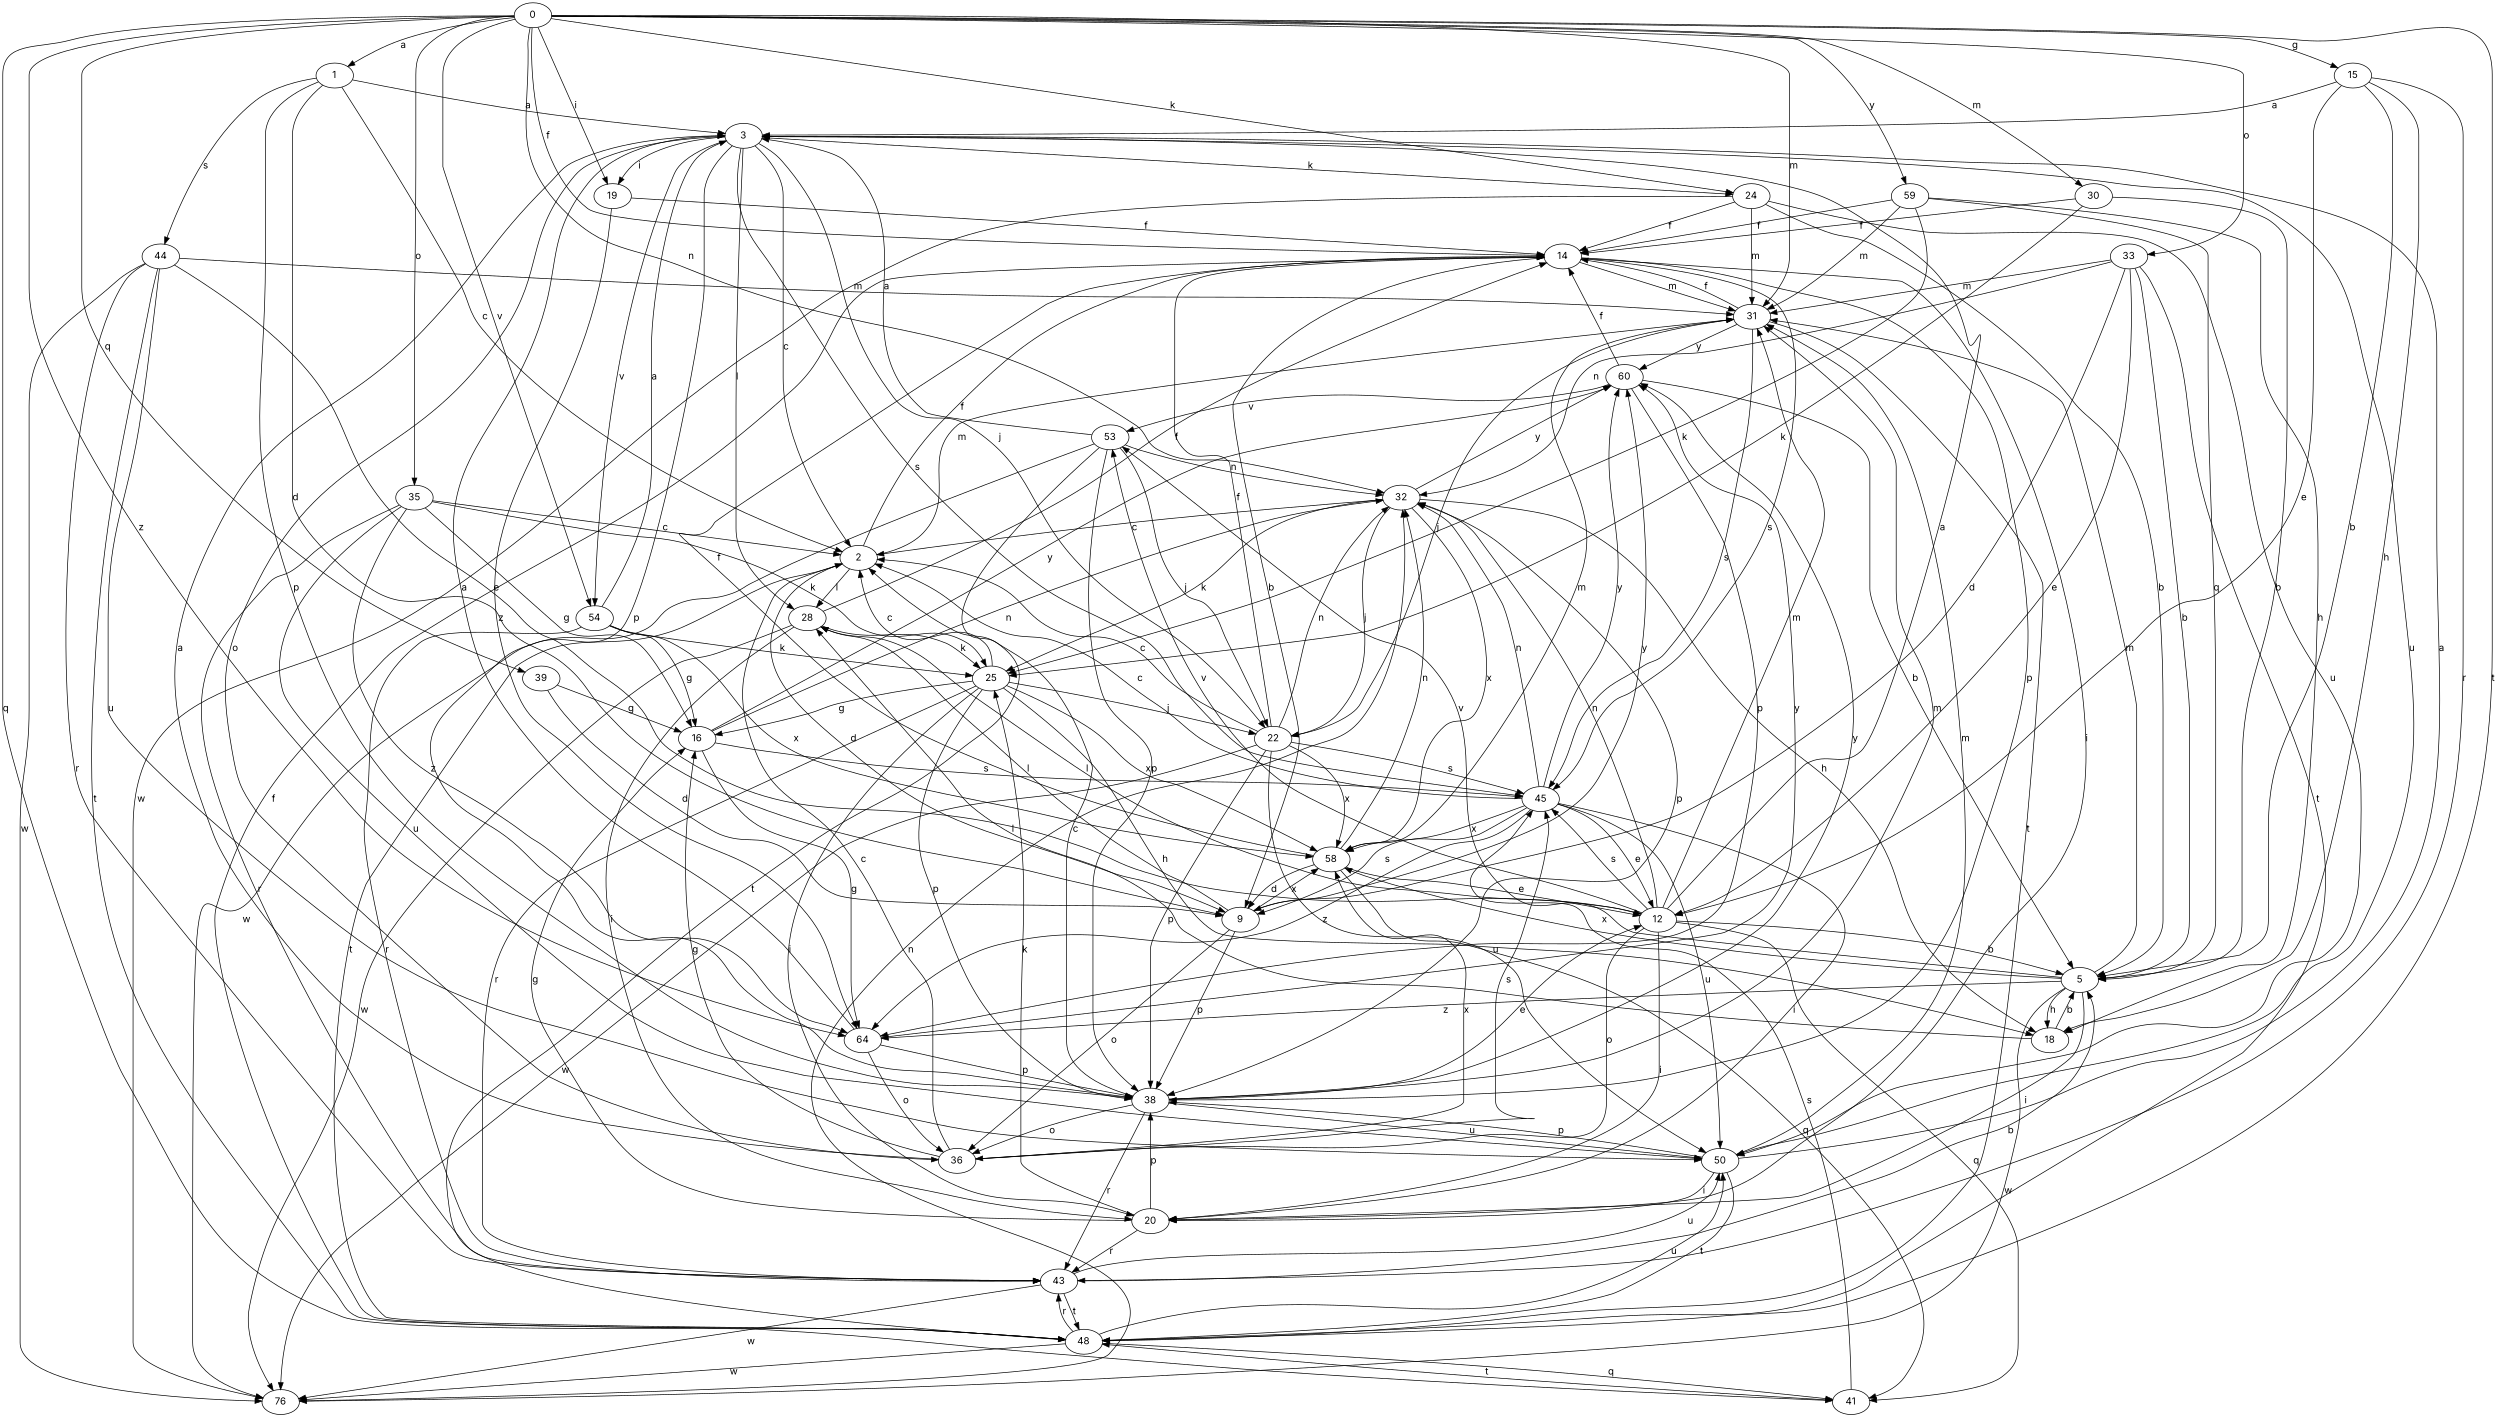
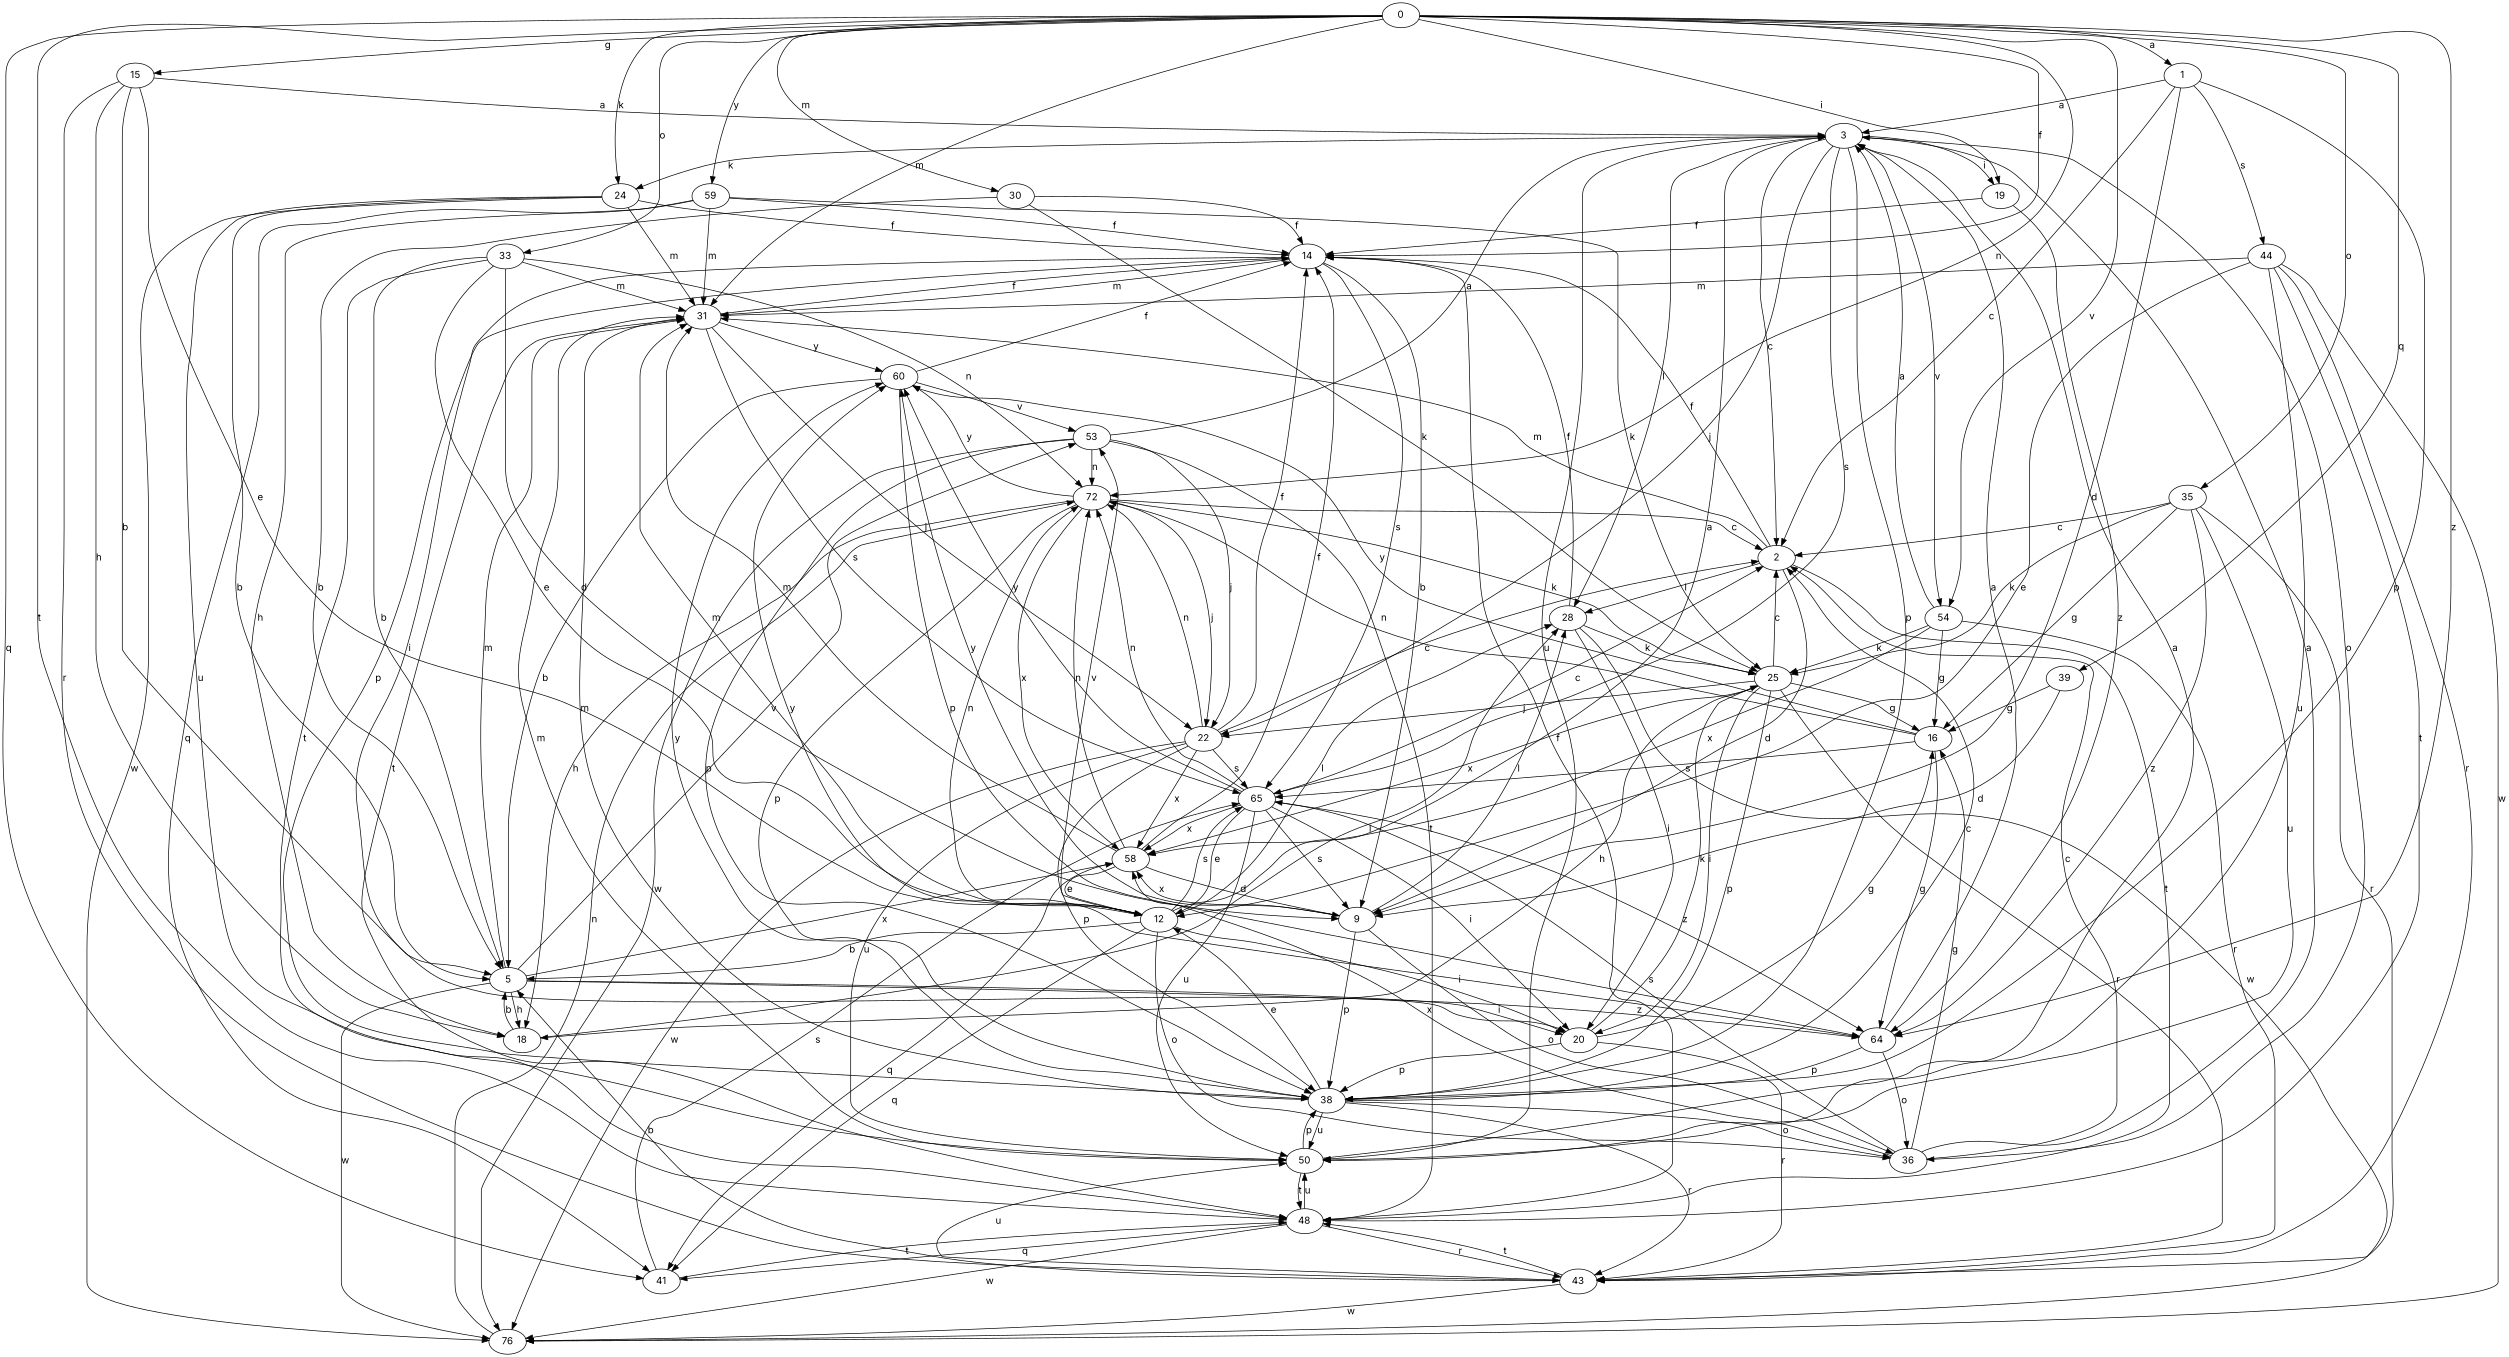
(2210, 485) -> (204, 622)
(1401, 498) -> (1092, 498)
(1541, 799) -> (1257, 799)
(1451, 1217) -> none
